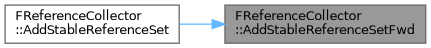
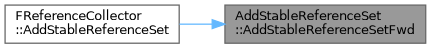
(325, 24) -> (325, 24)
